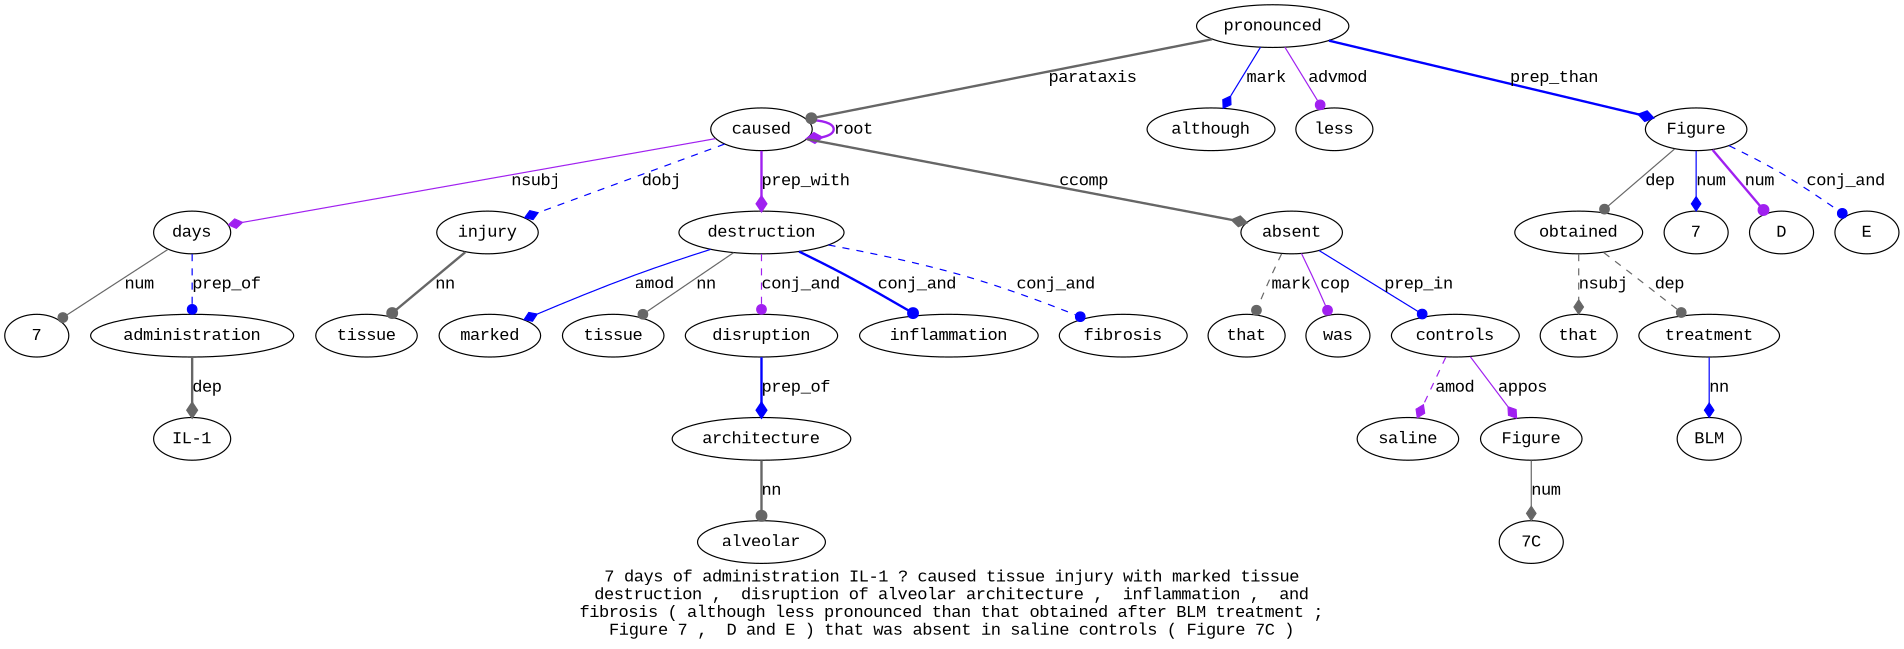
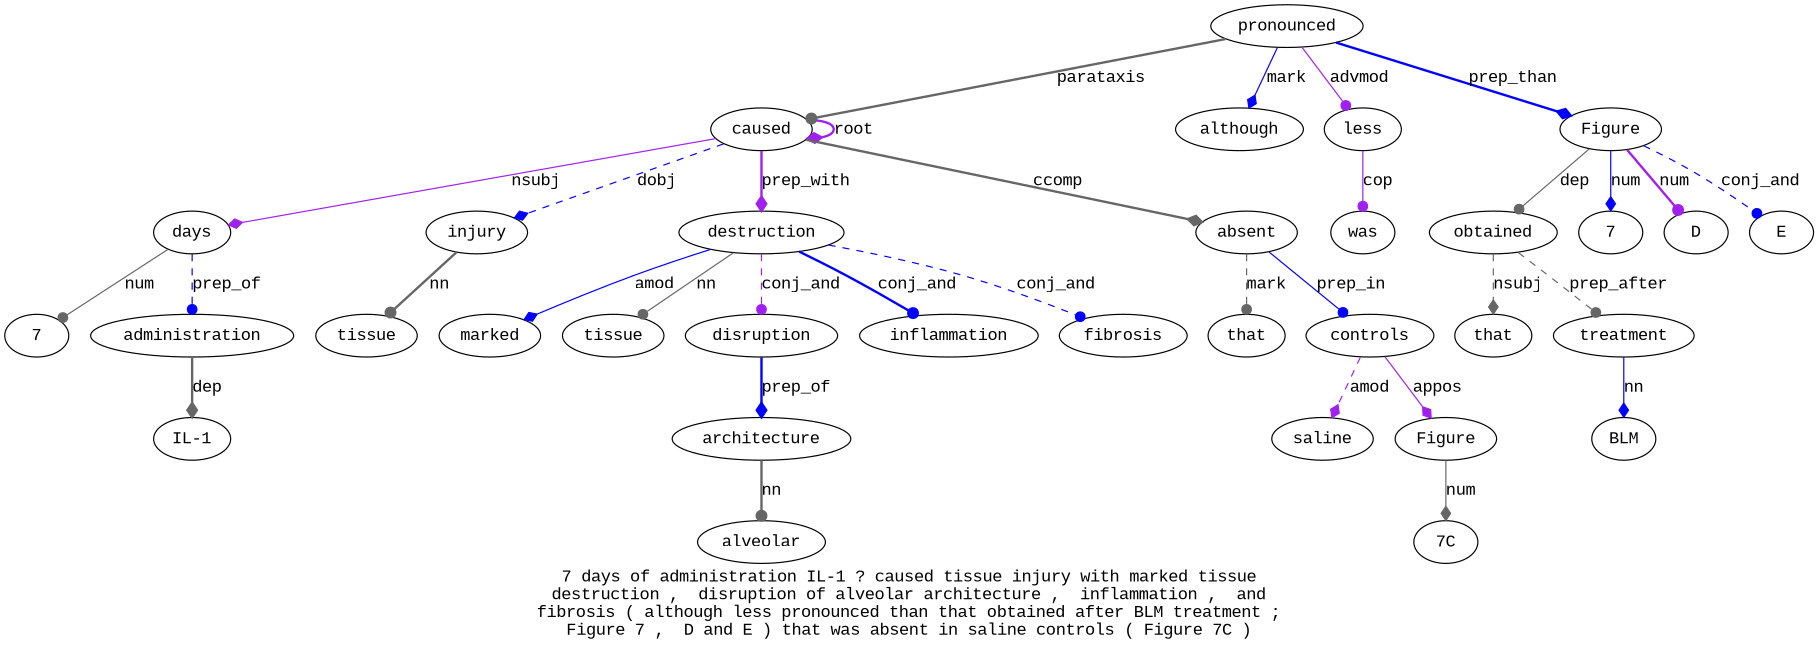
(1314, 279) -> (1363, 176)
(1669, 284) -> (1618, 284)
